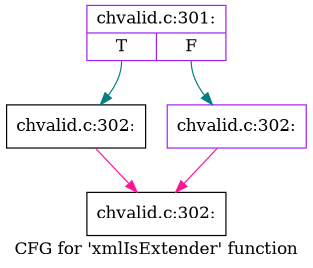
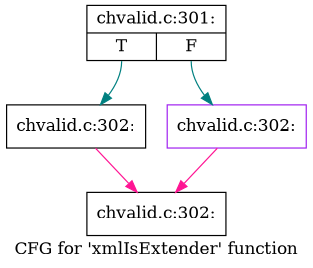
(156, 33) -> (156, 33)
